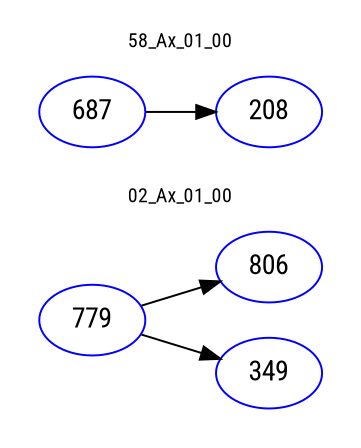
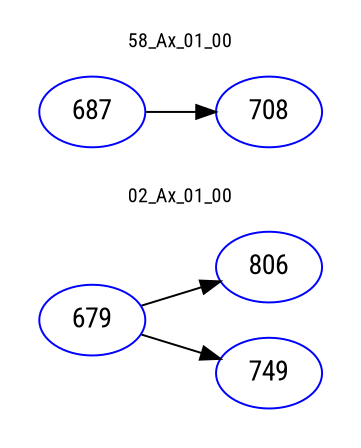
(269, 112) -> (269, 112)
(92, 320) -> (92, 320)
(269, 373) -> (269, 373)
